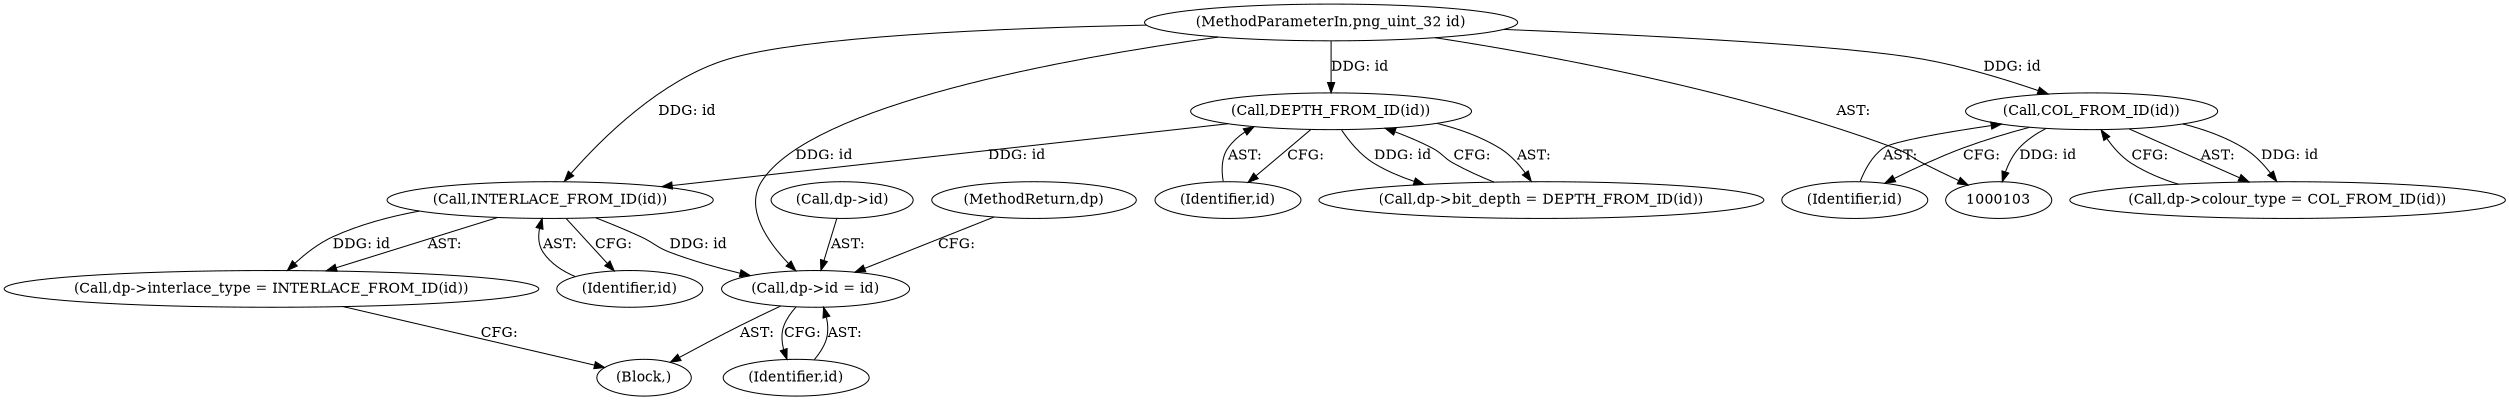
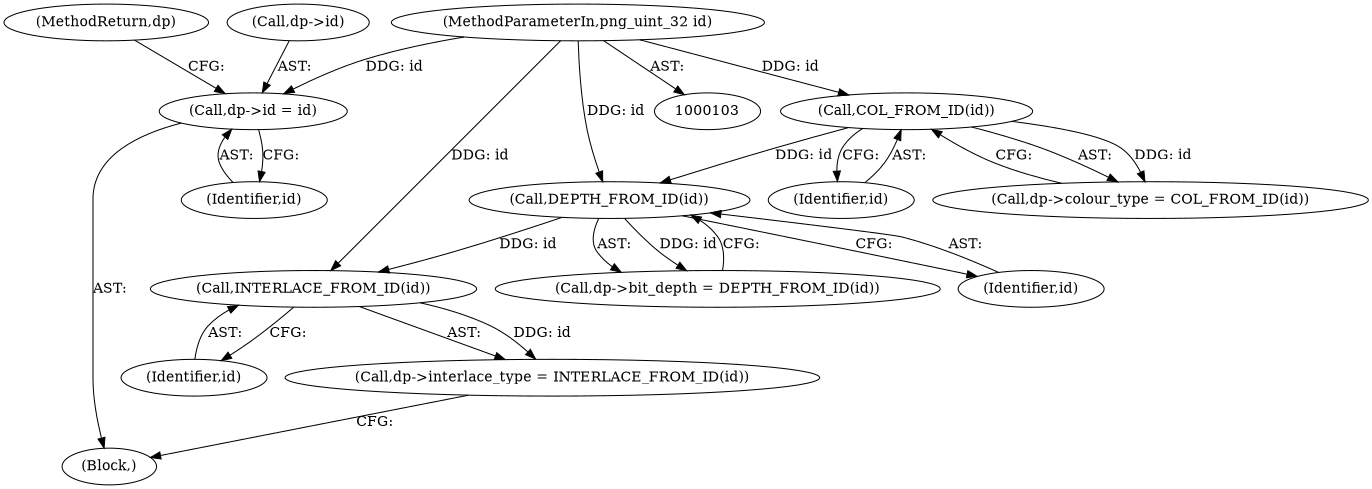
(2021, 146) -> (759, 153)
(666, 251) -> none
